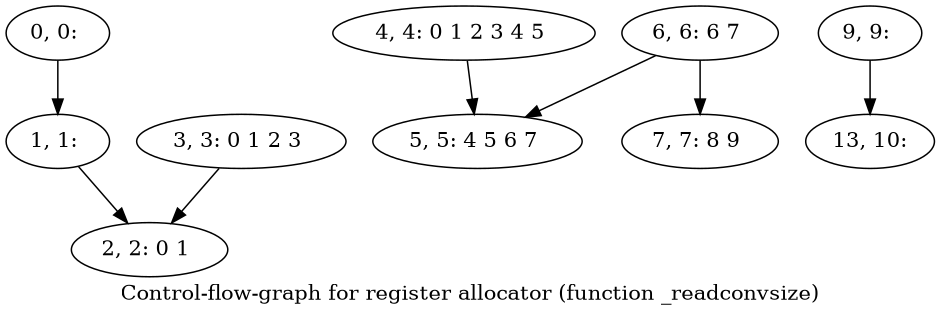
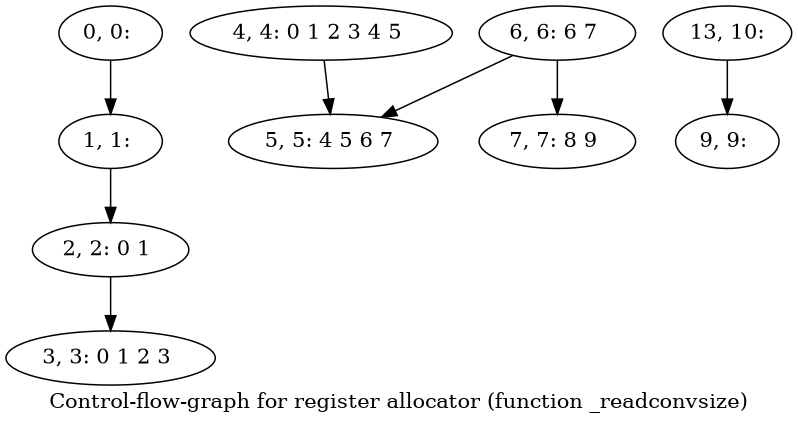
(870, 80) -> (727, 80)
(200, 190) -> (111, 296)
